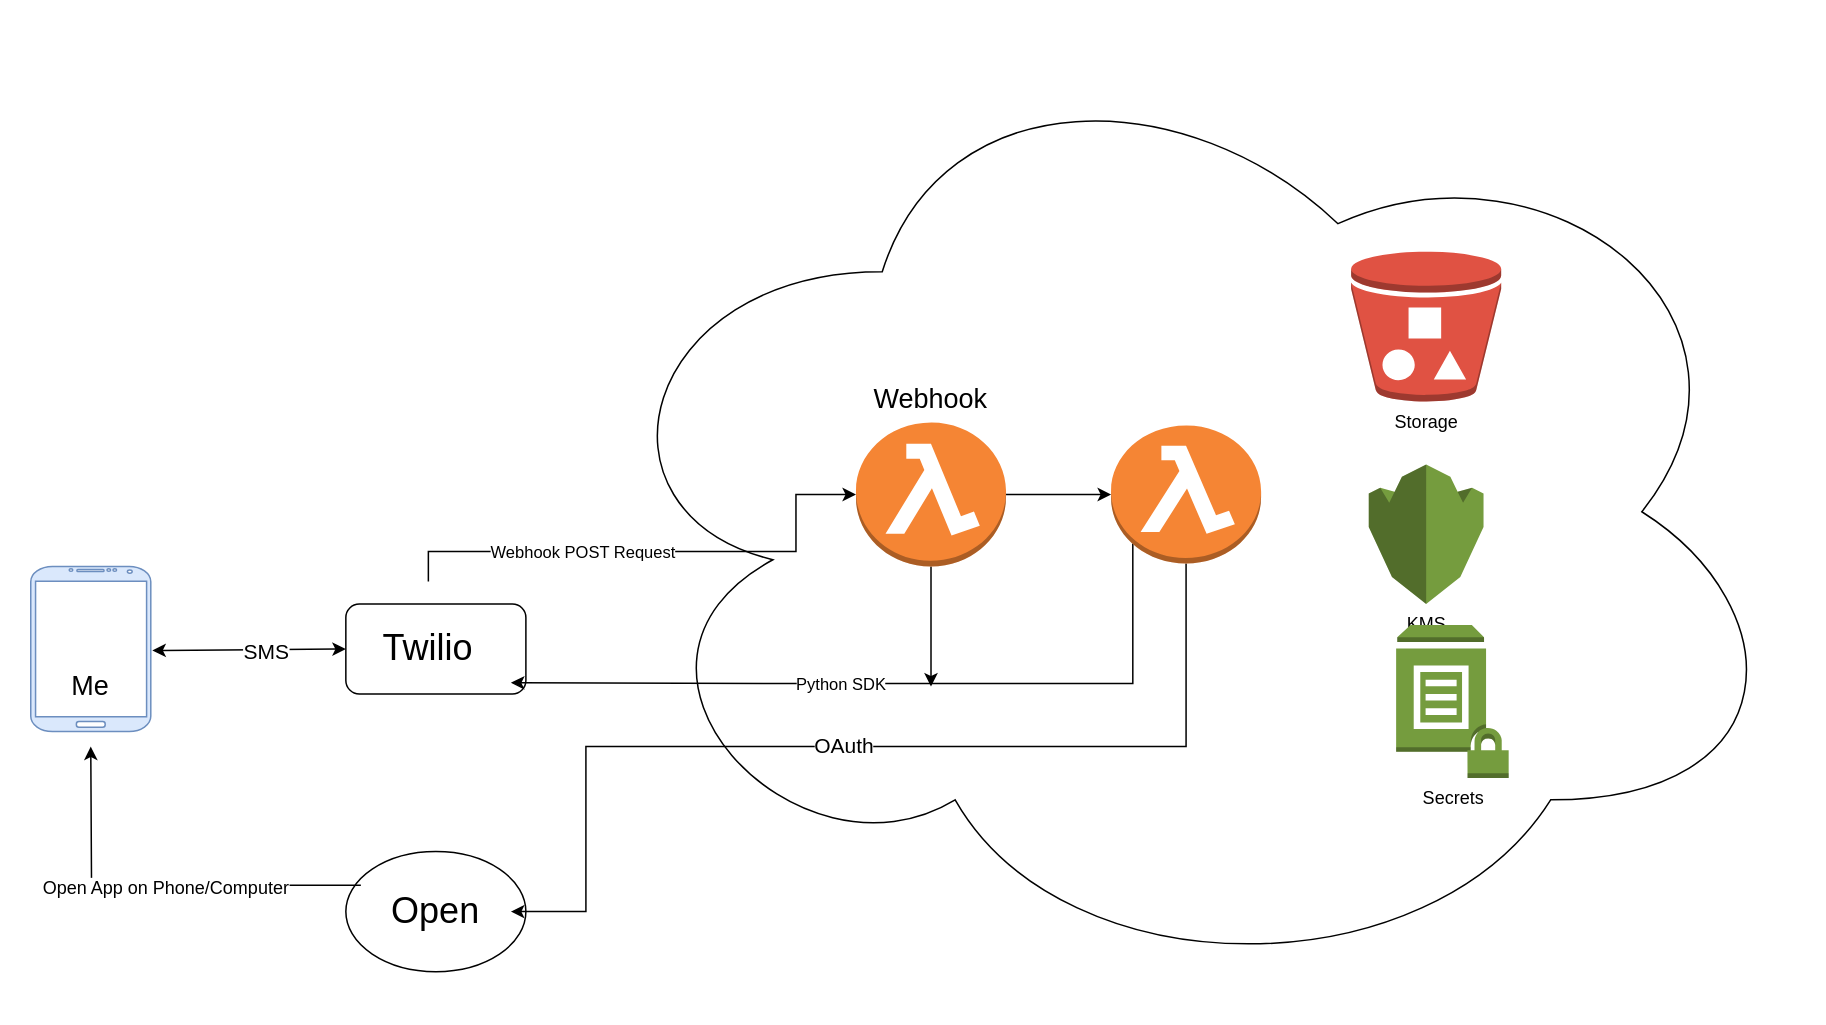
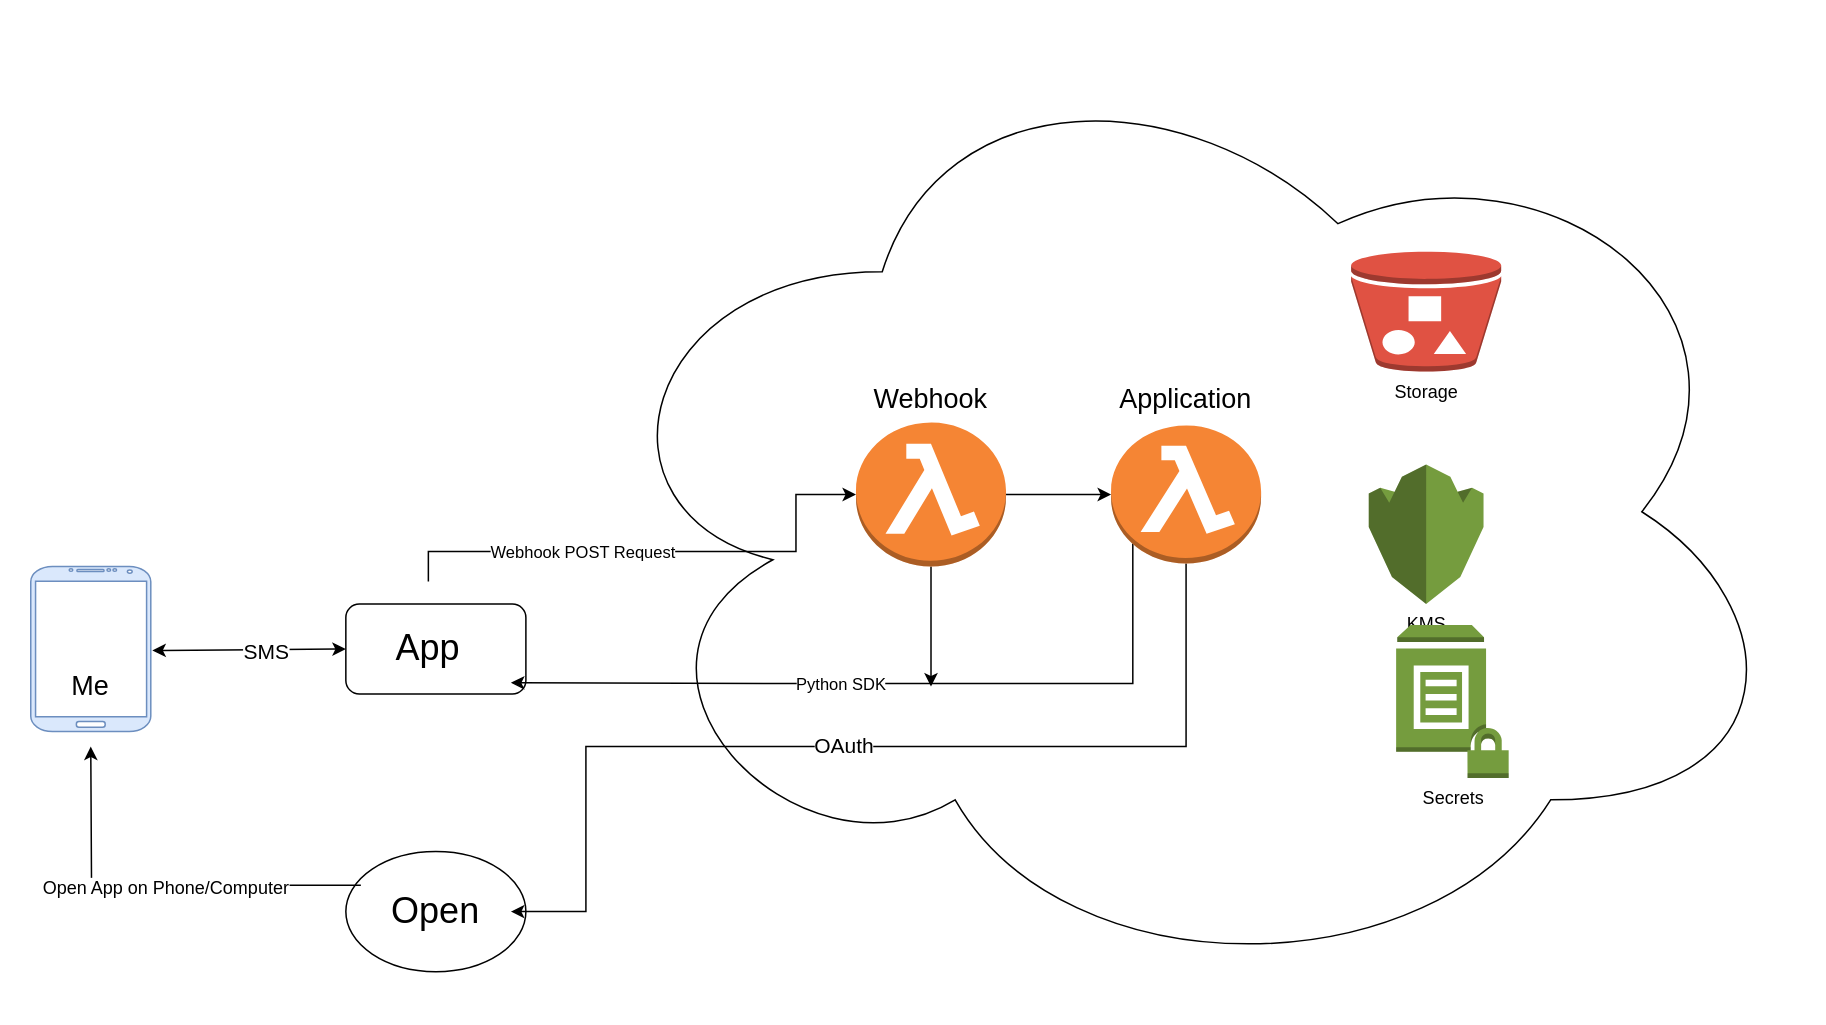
(1426, 326) -> (1426, 311)
none -> (1186, 400)
(428, 649) -> (428, 649)
